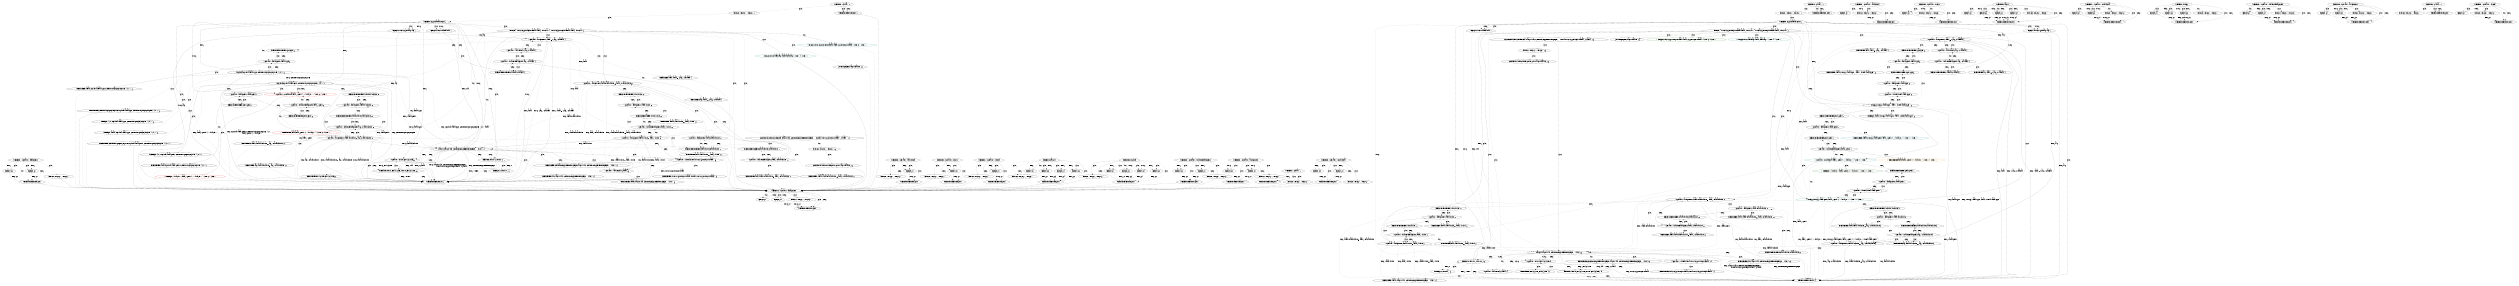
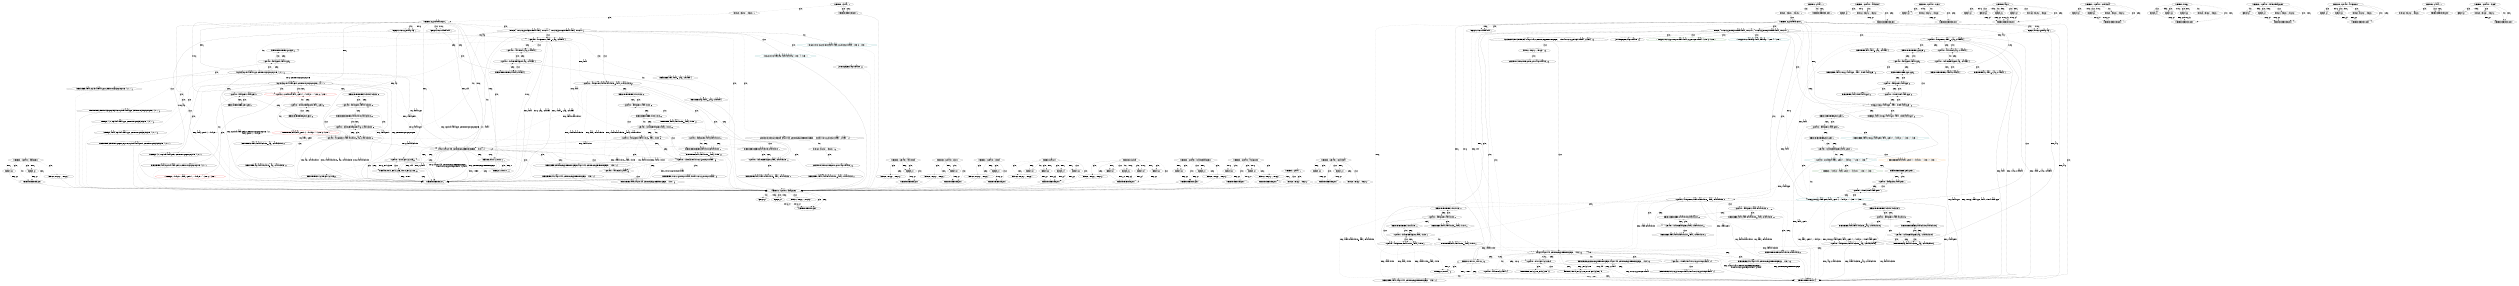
none -> (1856, 94)
